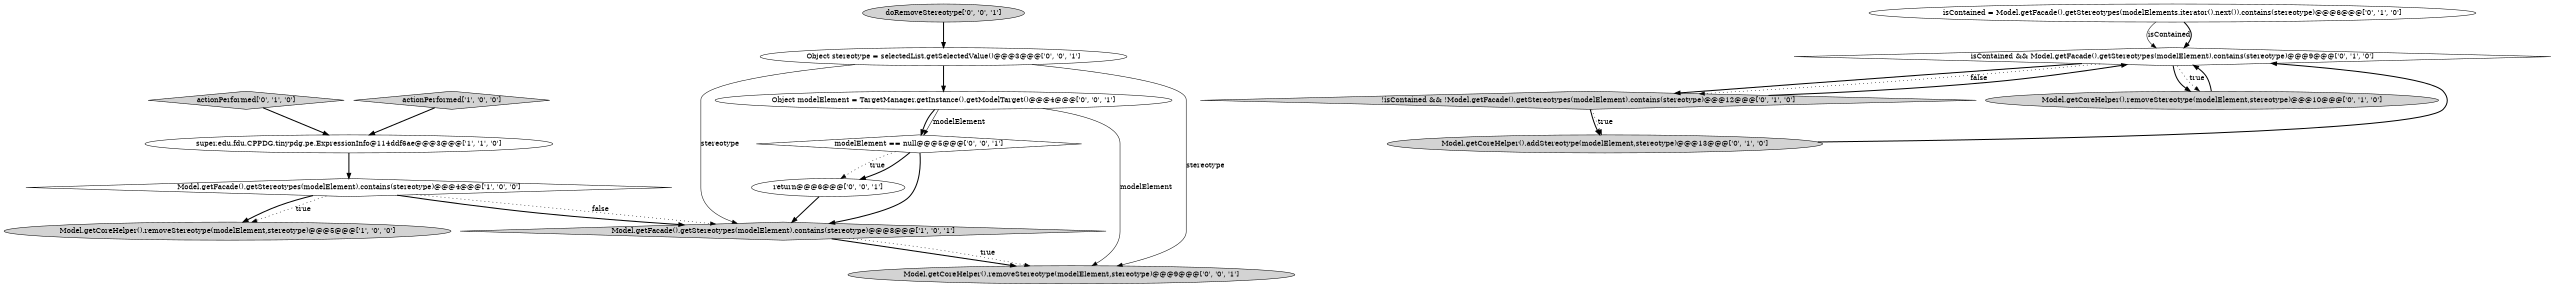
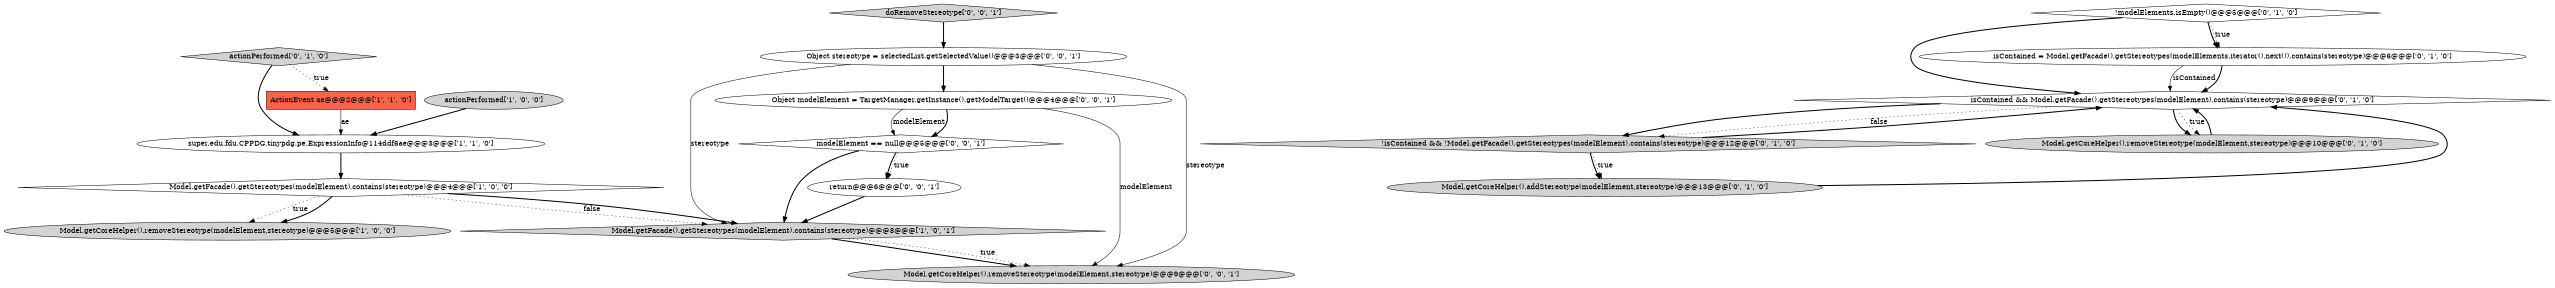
(944, 13) -> (944, 13)
none -> (2206, 13)
none -> (341, 100)
(452, 100) -> (494, 100)
